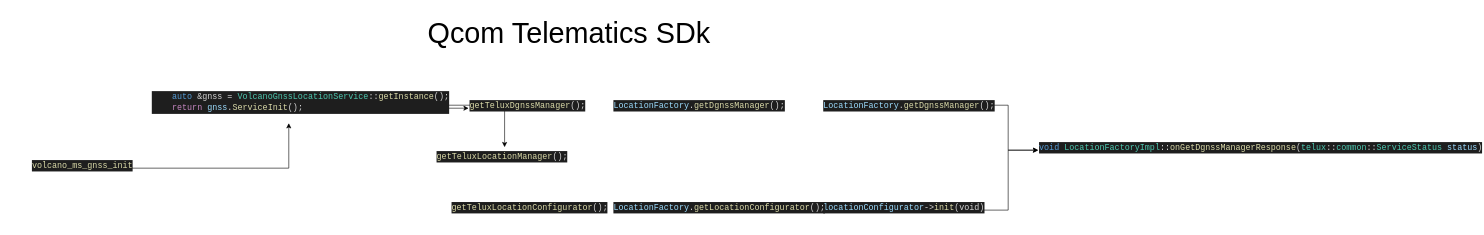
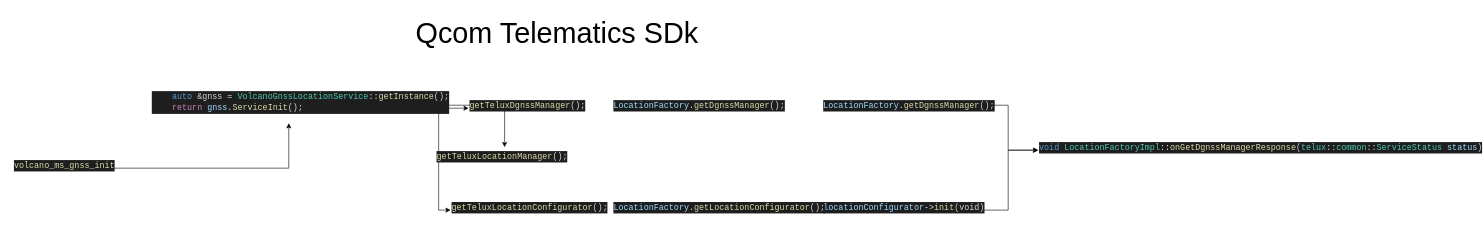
(594, 33) -> (582, 33)
(75, 168) -> (57, 168)
none -> (438, 189)
